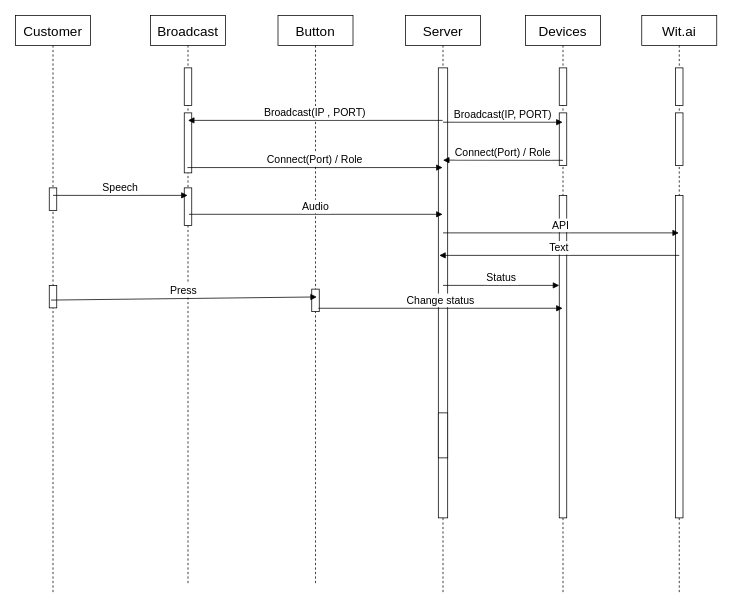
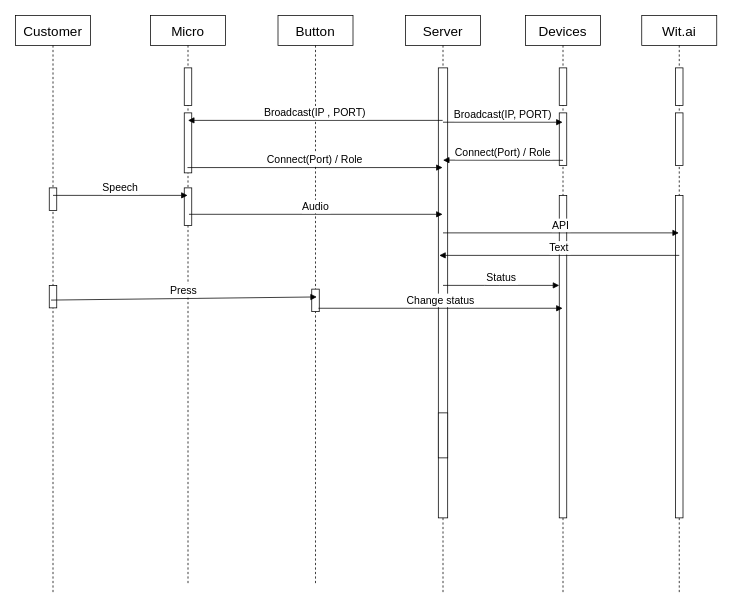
(188, 32) -> (188, 32)
